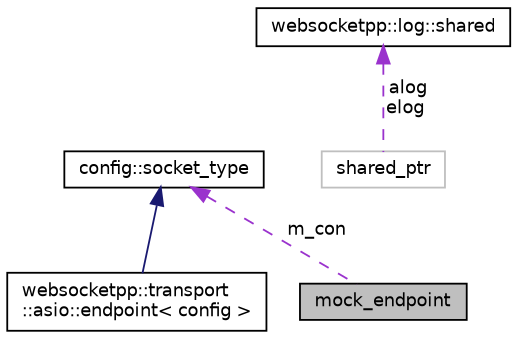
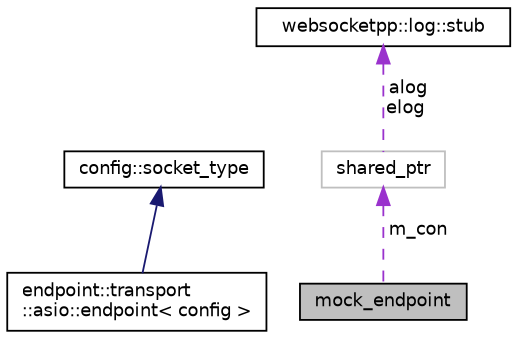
(383, 27) -> (383, 27)
(282, 240) -> (383, 245)
(137, 302) -> (137, 302)
